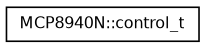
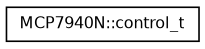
(103, 24) -> (103, 24)
